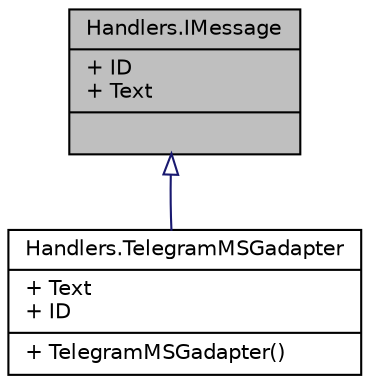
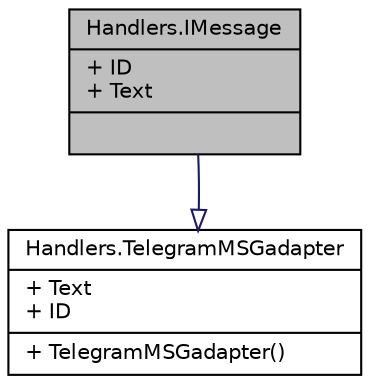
(171, 203) -> (199, 181)
